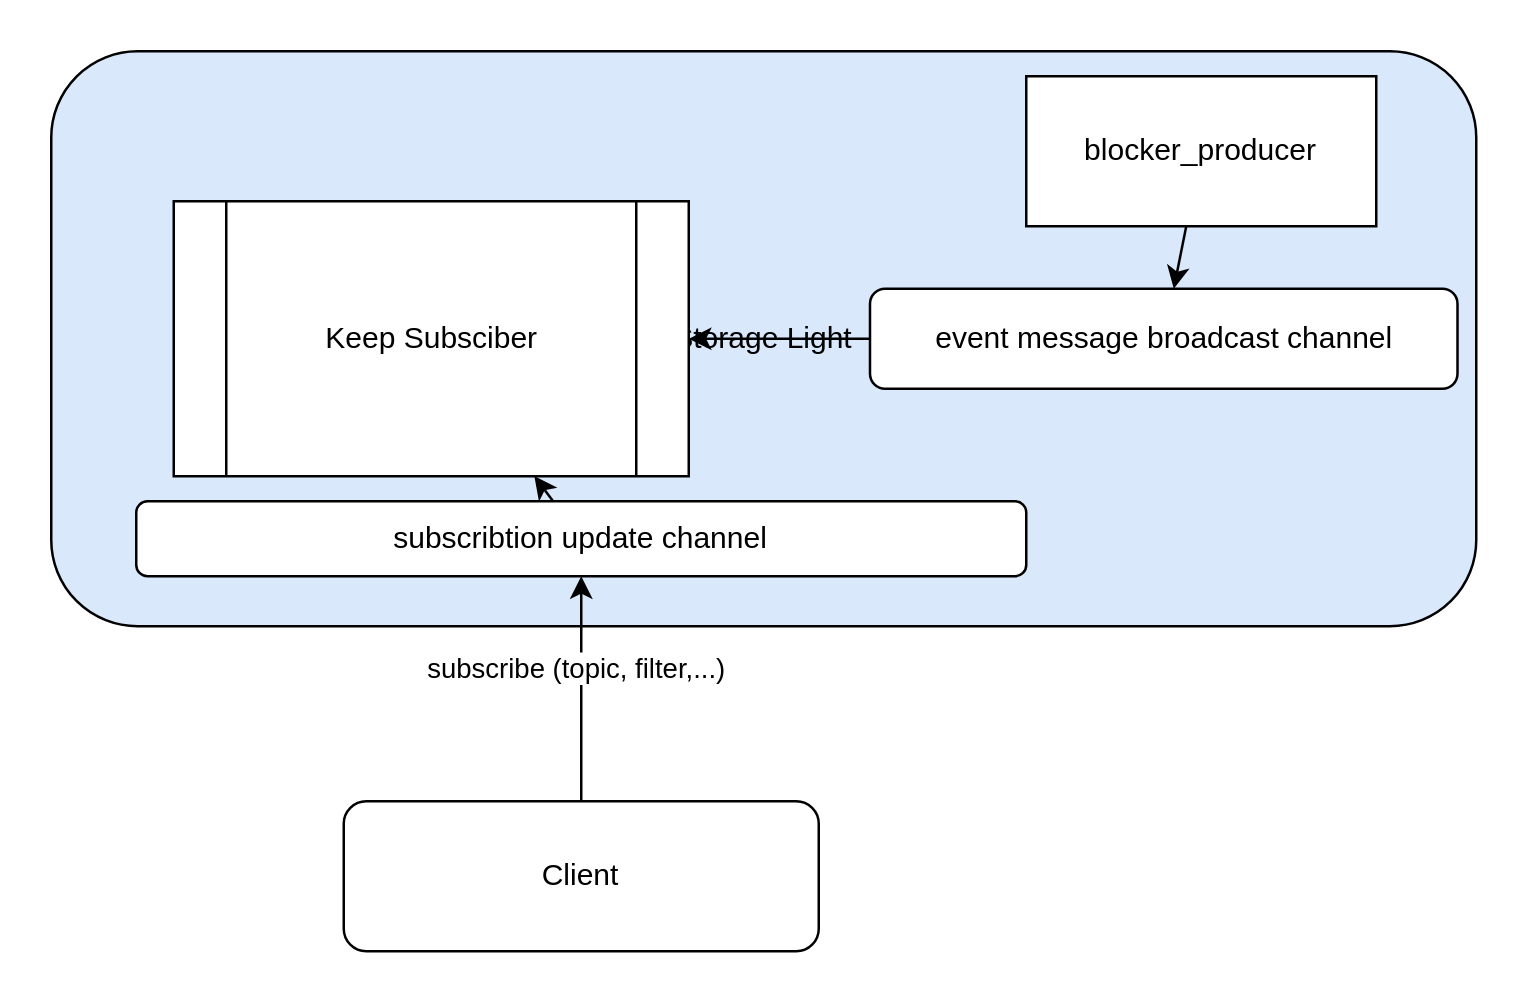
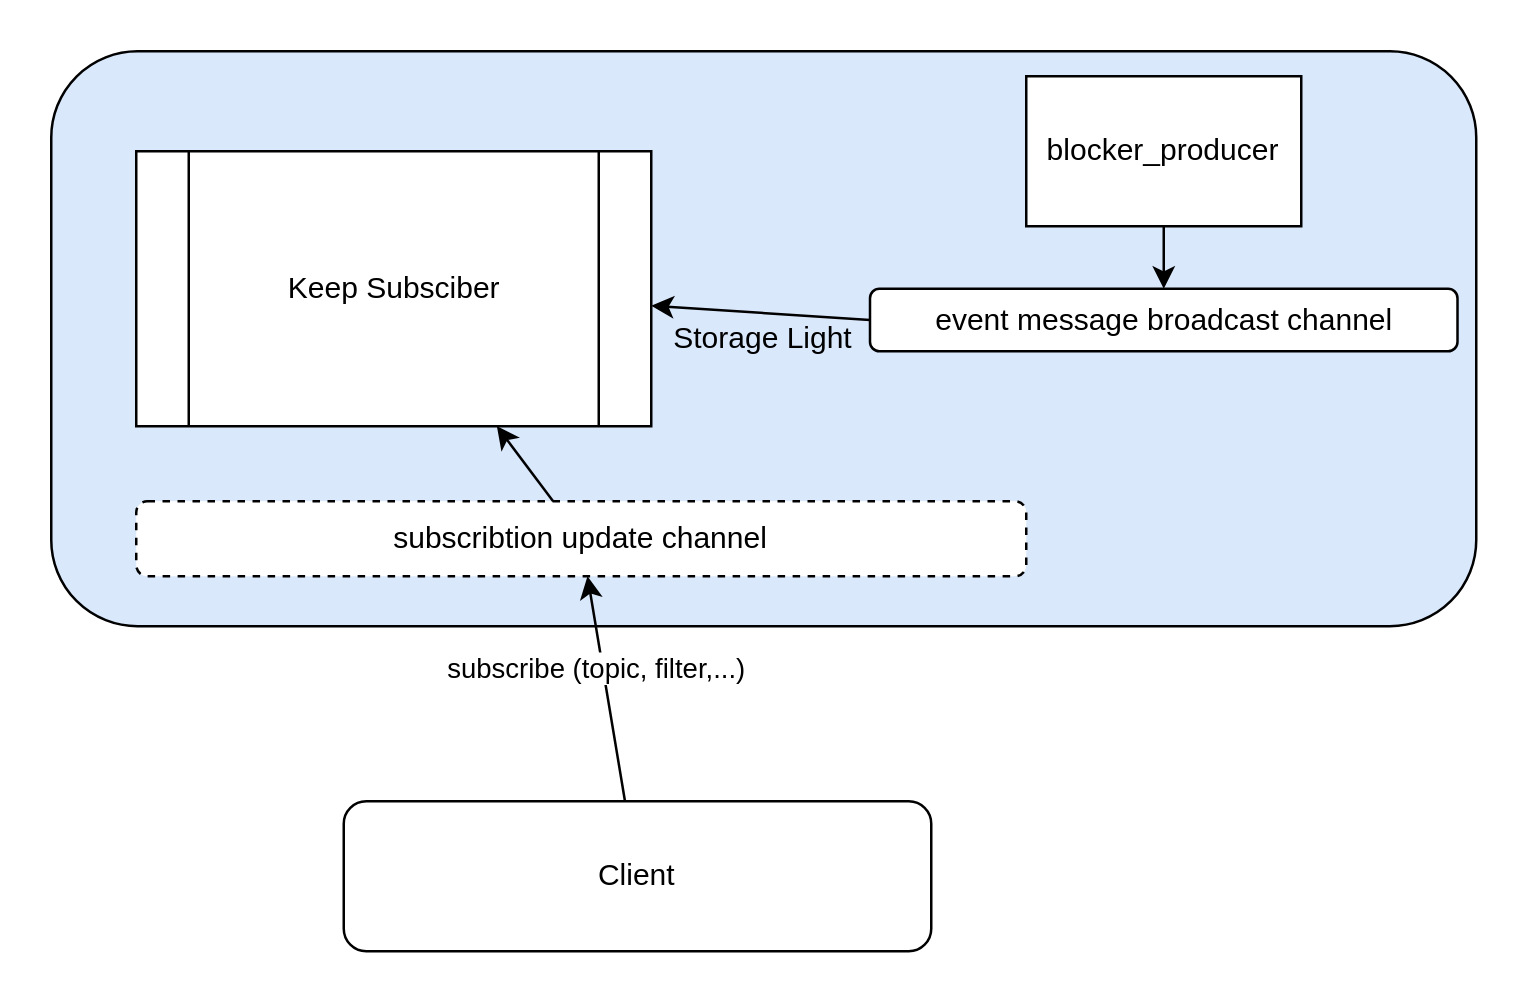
(1201, 151) -> (1164, 151)
(431, 339) -> (394, 289)
(1164, 339) -> (1164, 320)
(581, 539) -> (581, 539)
(581, 876) -> (638, 876)
